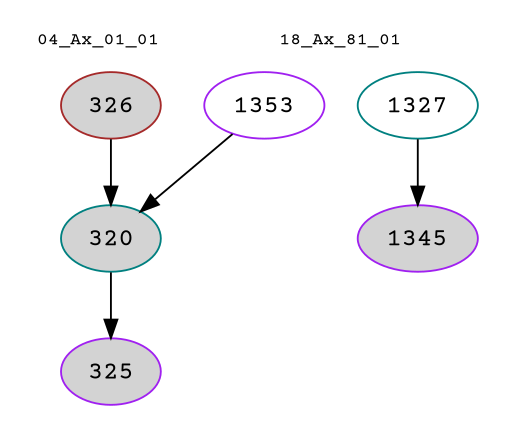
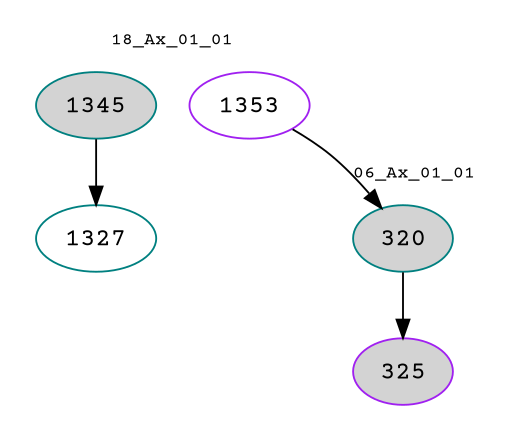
(99, 40) -> (415, 173)
(341, 40) -> (173, 40)
(111, 105) -> none
(418, 163) -> (96, 163)
(418, 238) -> (96, 105)
